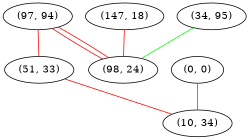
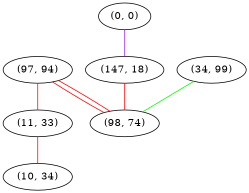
(212, 16) -> (212, 70)
(39, 70) -> (38, 123)
(123, 70) -> (125, 123)
(198, 97) -> (125, 43)
